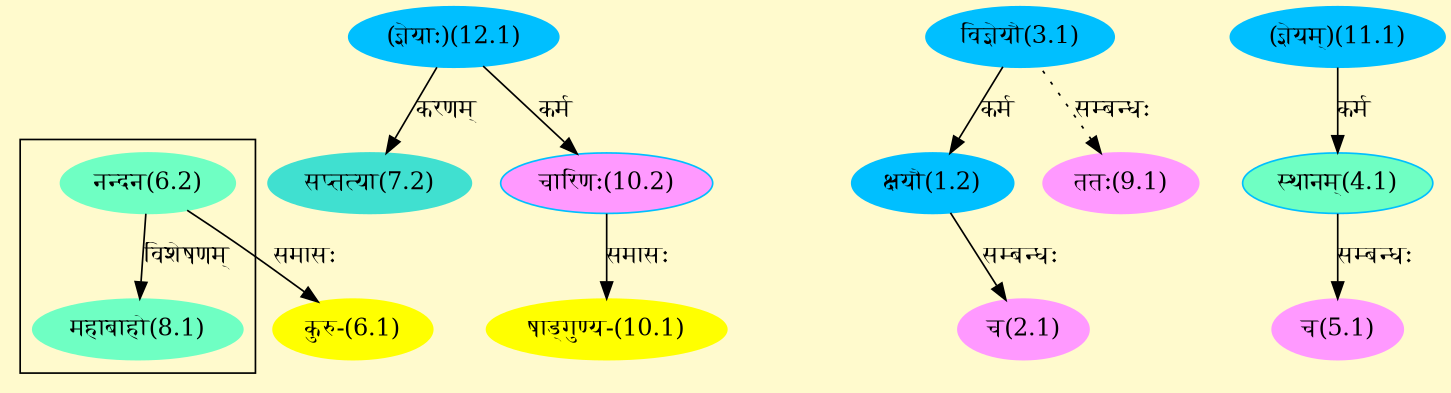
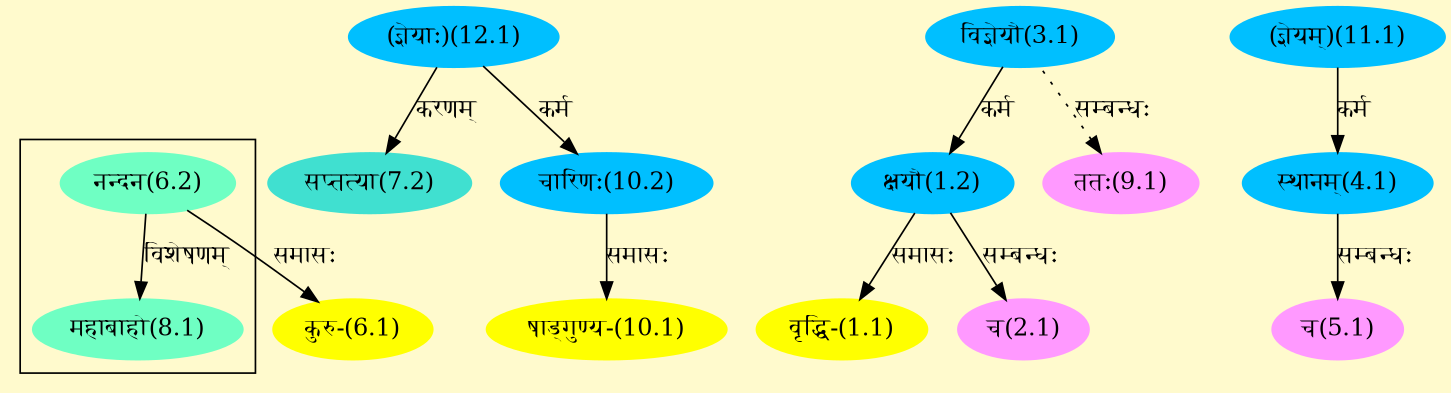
(607, 183) -> (607, 183)
(1338, 183) -> (1338, 183)
none -> (842, 329)
